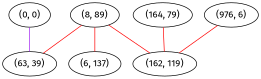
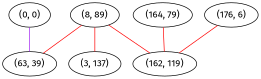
(231, 15) -> (231, 15)
(95, 64) -> (95, 64)
